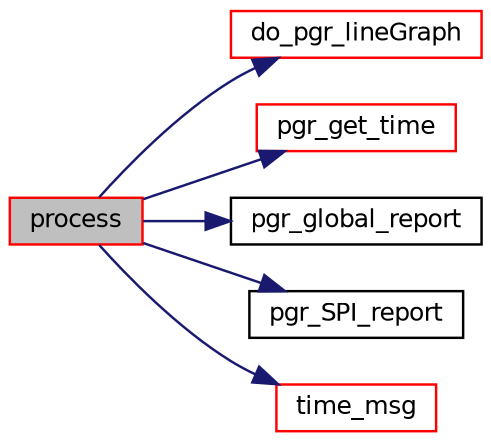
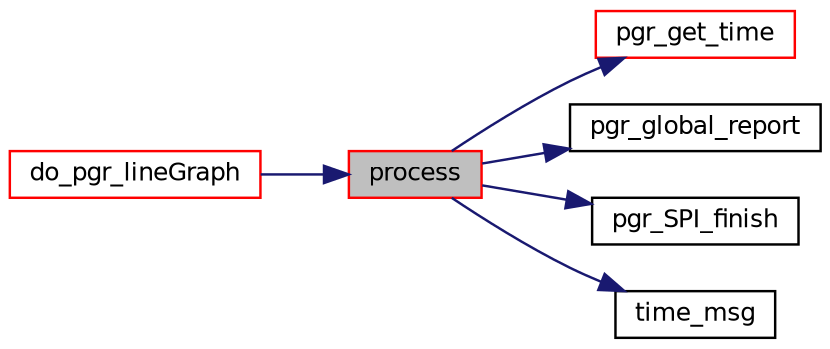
(172, 126) -> (292, 174)
(356, 314) -> (695, 221)
(356, 408) -> (695, 314)
